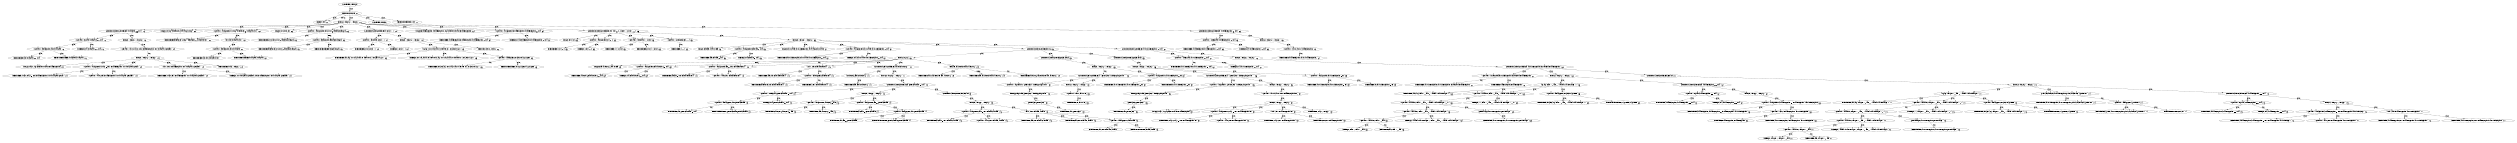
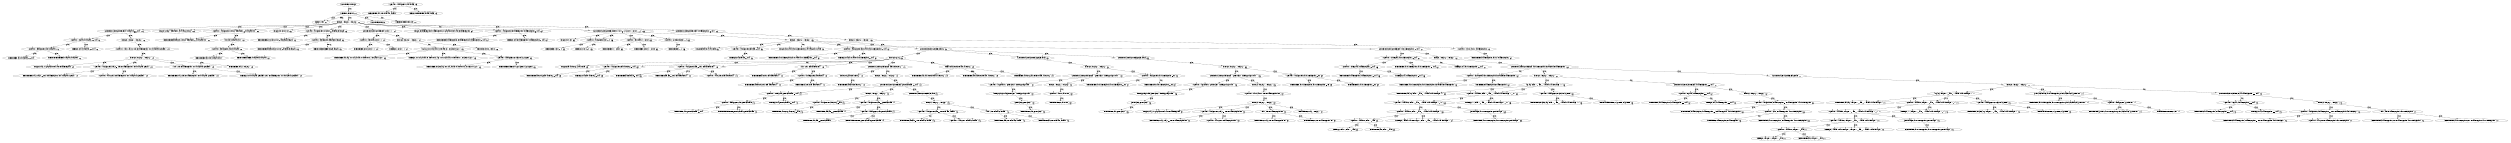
(1220, 35) -> (1381, 62)
(330, 36) -> (329, 36)
(330, 45) -> (330, 45)
(732, 53) -> (663, 72)
(757, 63) -> (737, 63)
(1225, 63) -> (1442, 63)
(822, 112) -> none
(1079, 116) -> none
